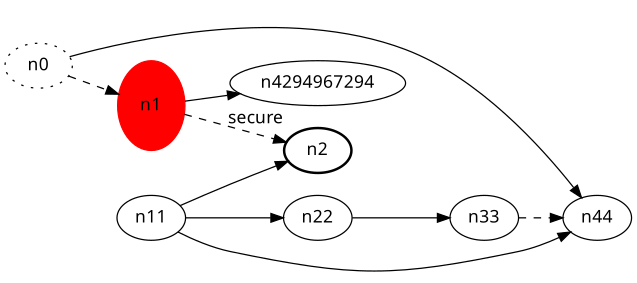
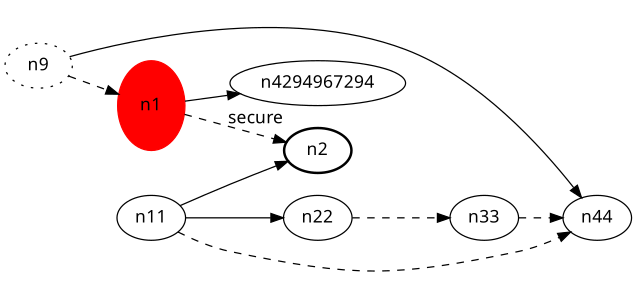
(39, 66) -> (39, 66)
(395, 218) -> (395, 218)
(368, 271) -> (368, 271)
